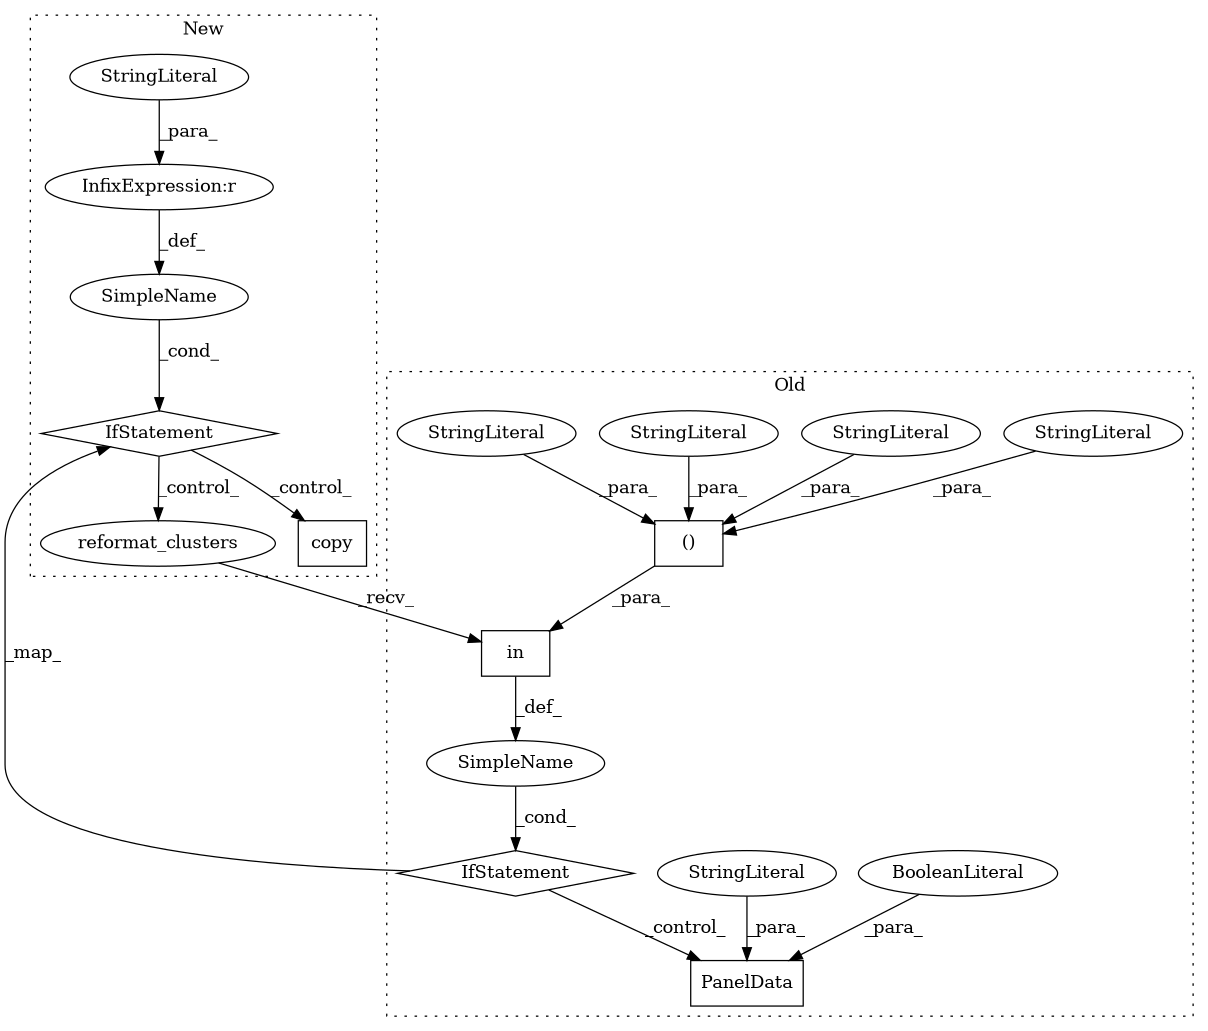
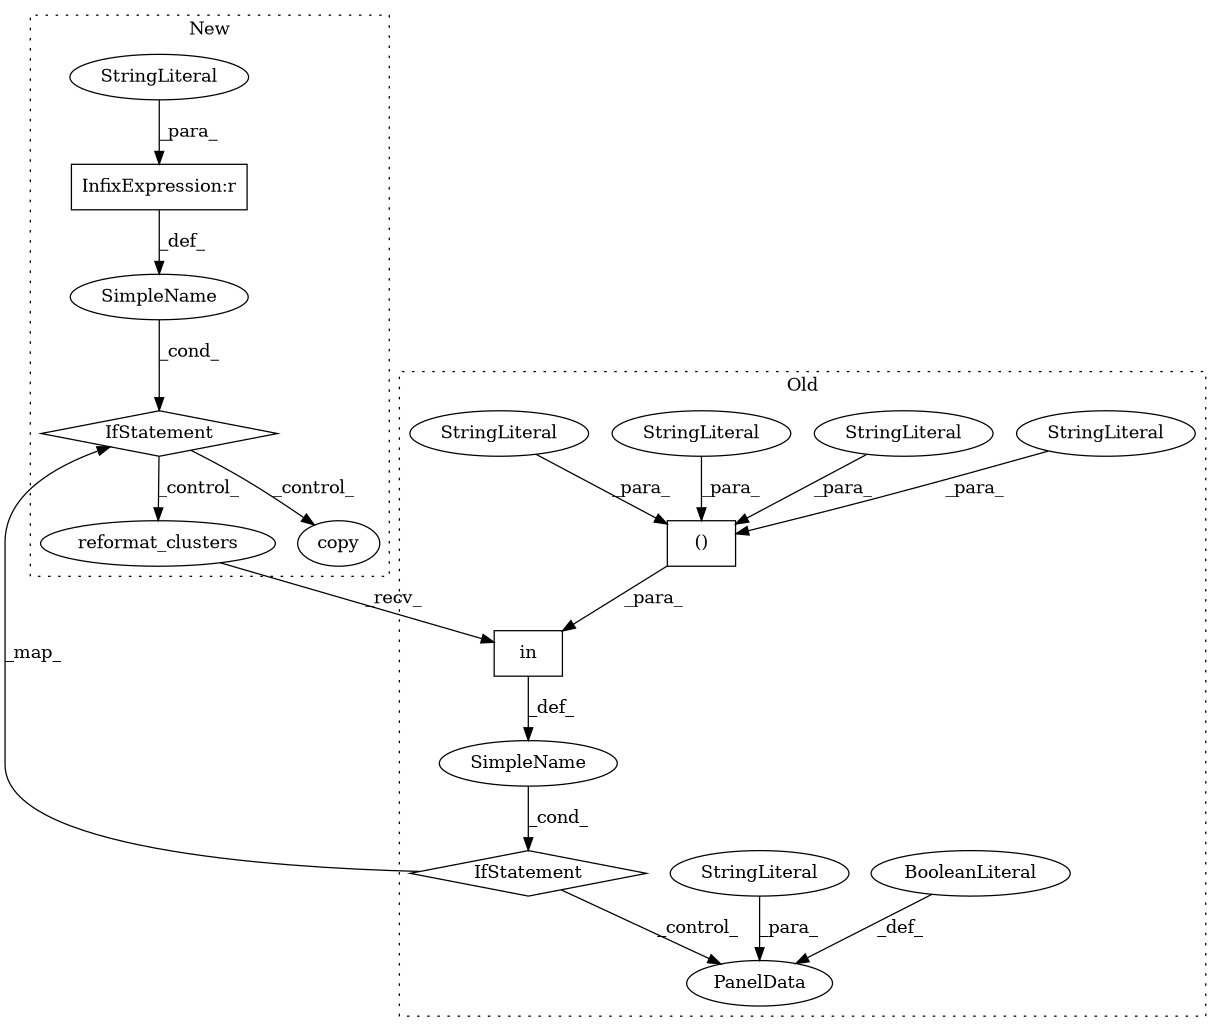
(159, 187) -> (159, 187)
(332, 543) -> (339, 543)
(894, 928) -> (901, 928)
(747, 983) -> (760, 983)
